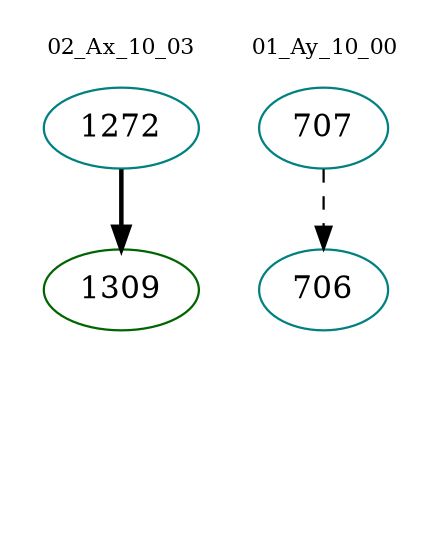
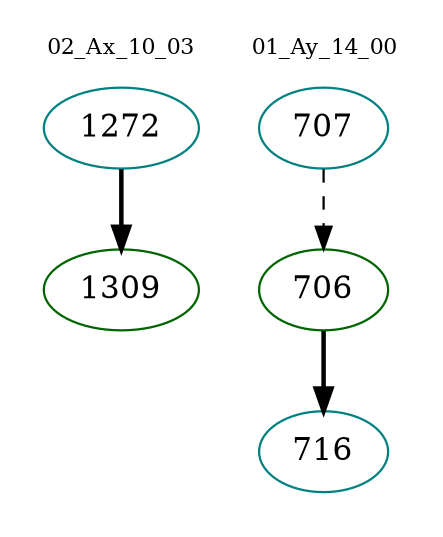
(325, 48) -> (325, 48)
(324, 290) -> (324, 290)
none -> (324, 452)
